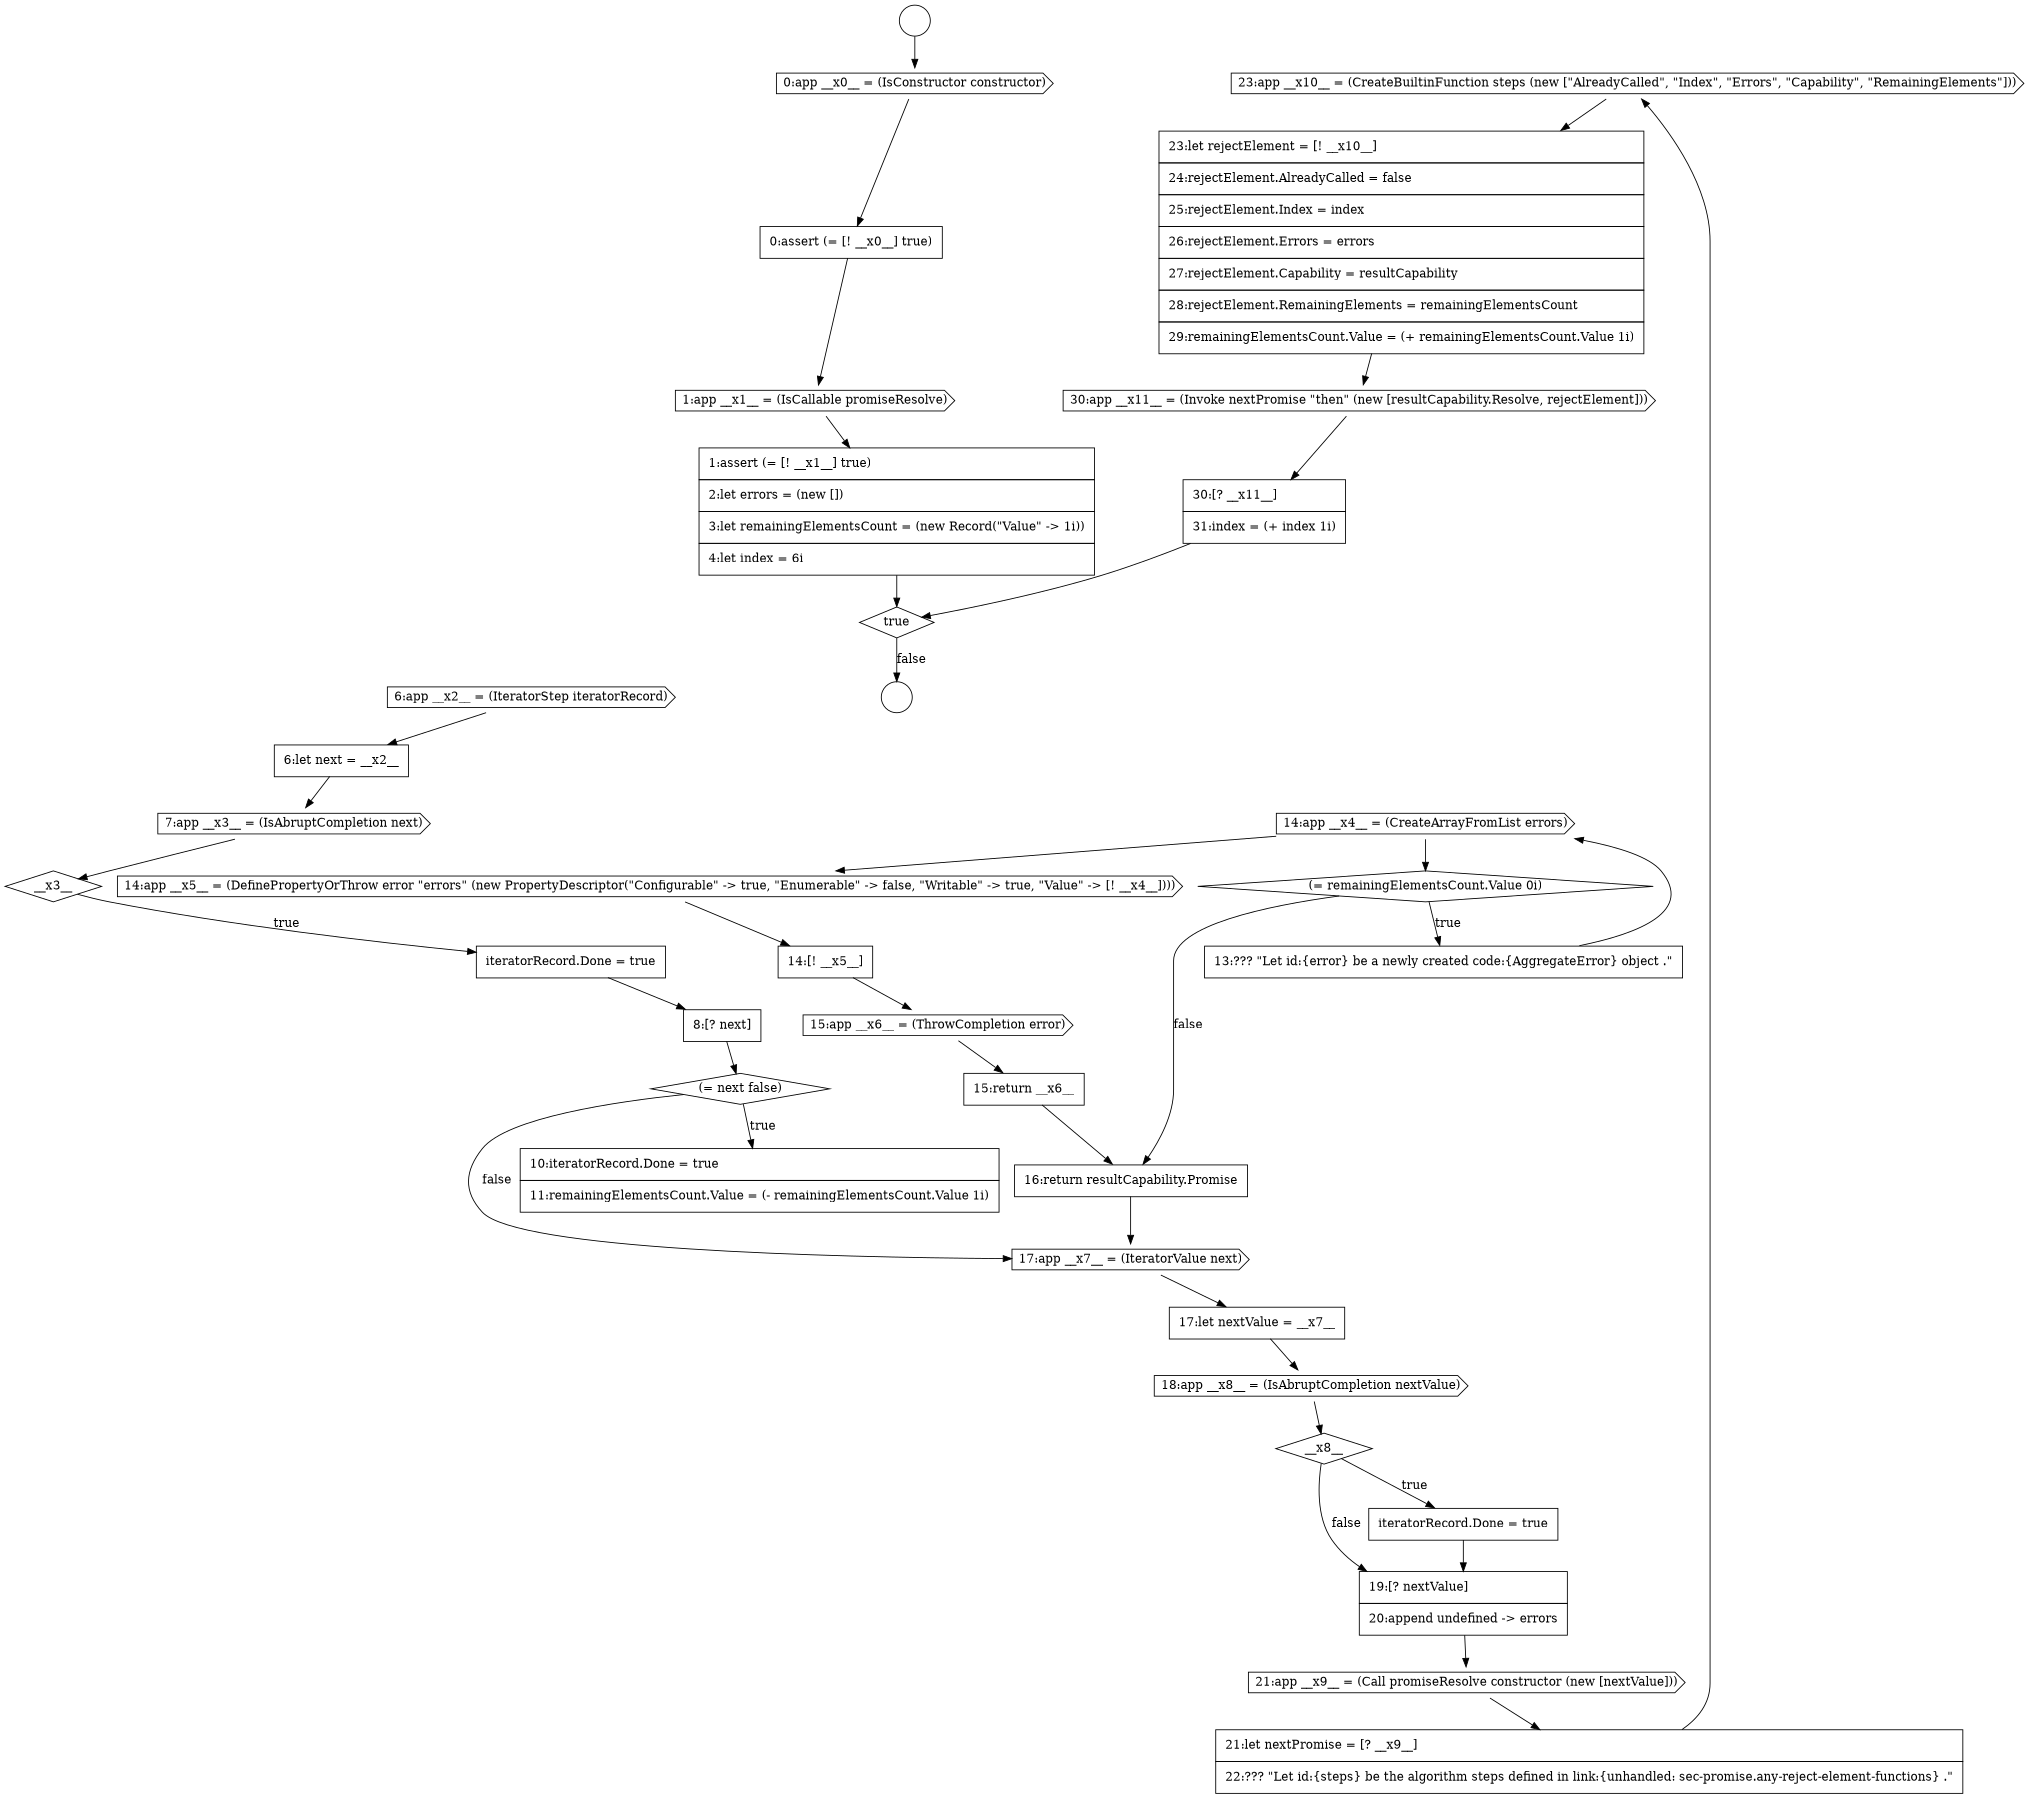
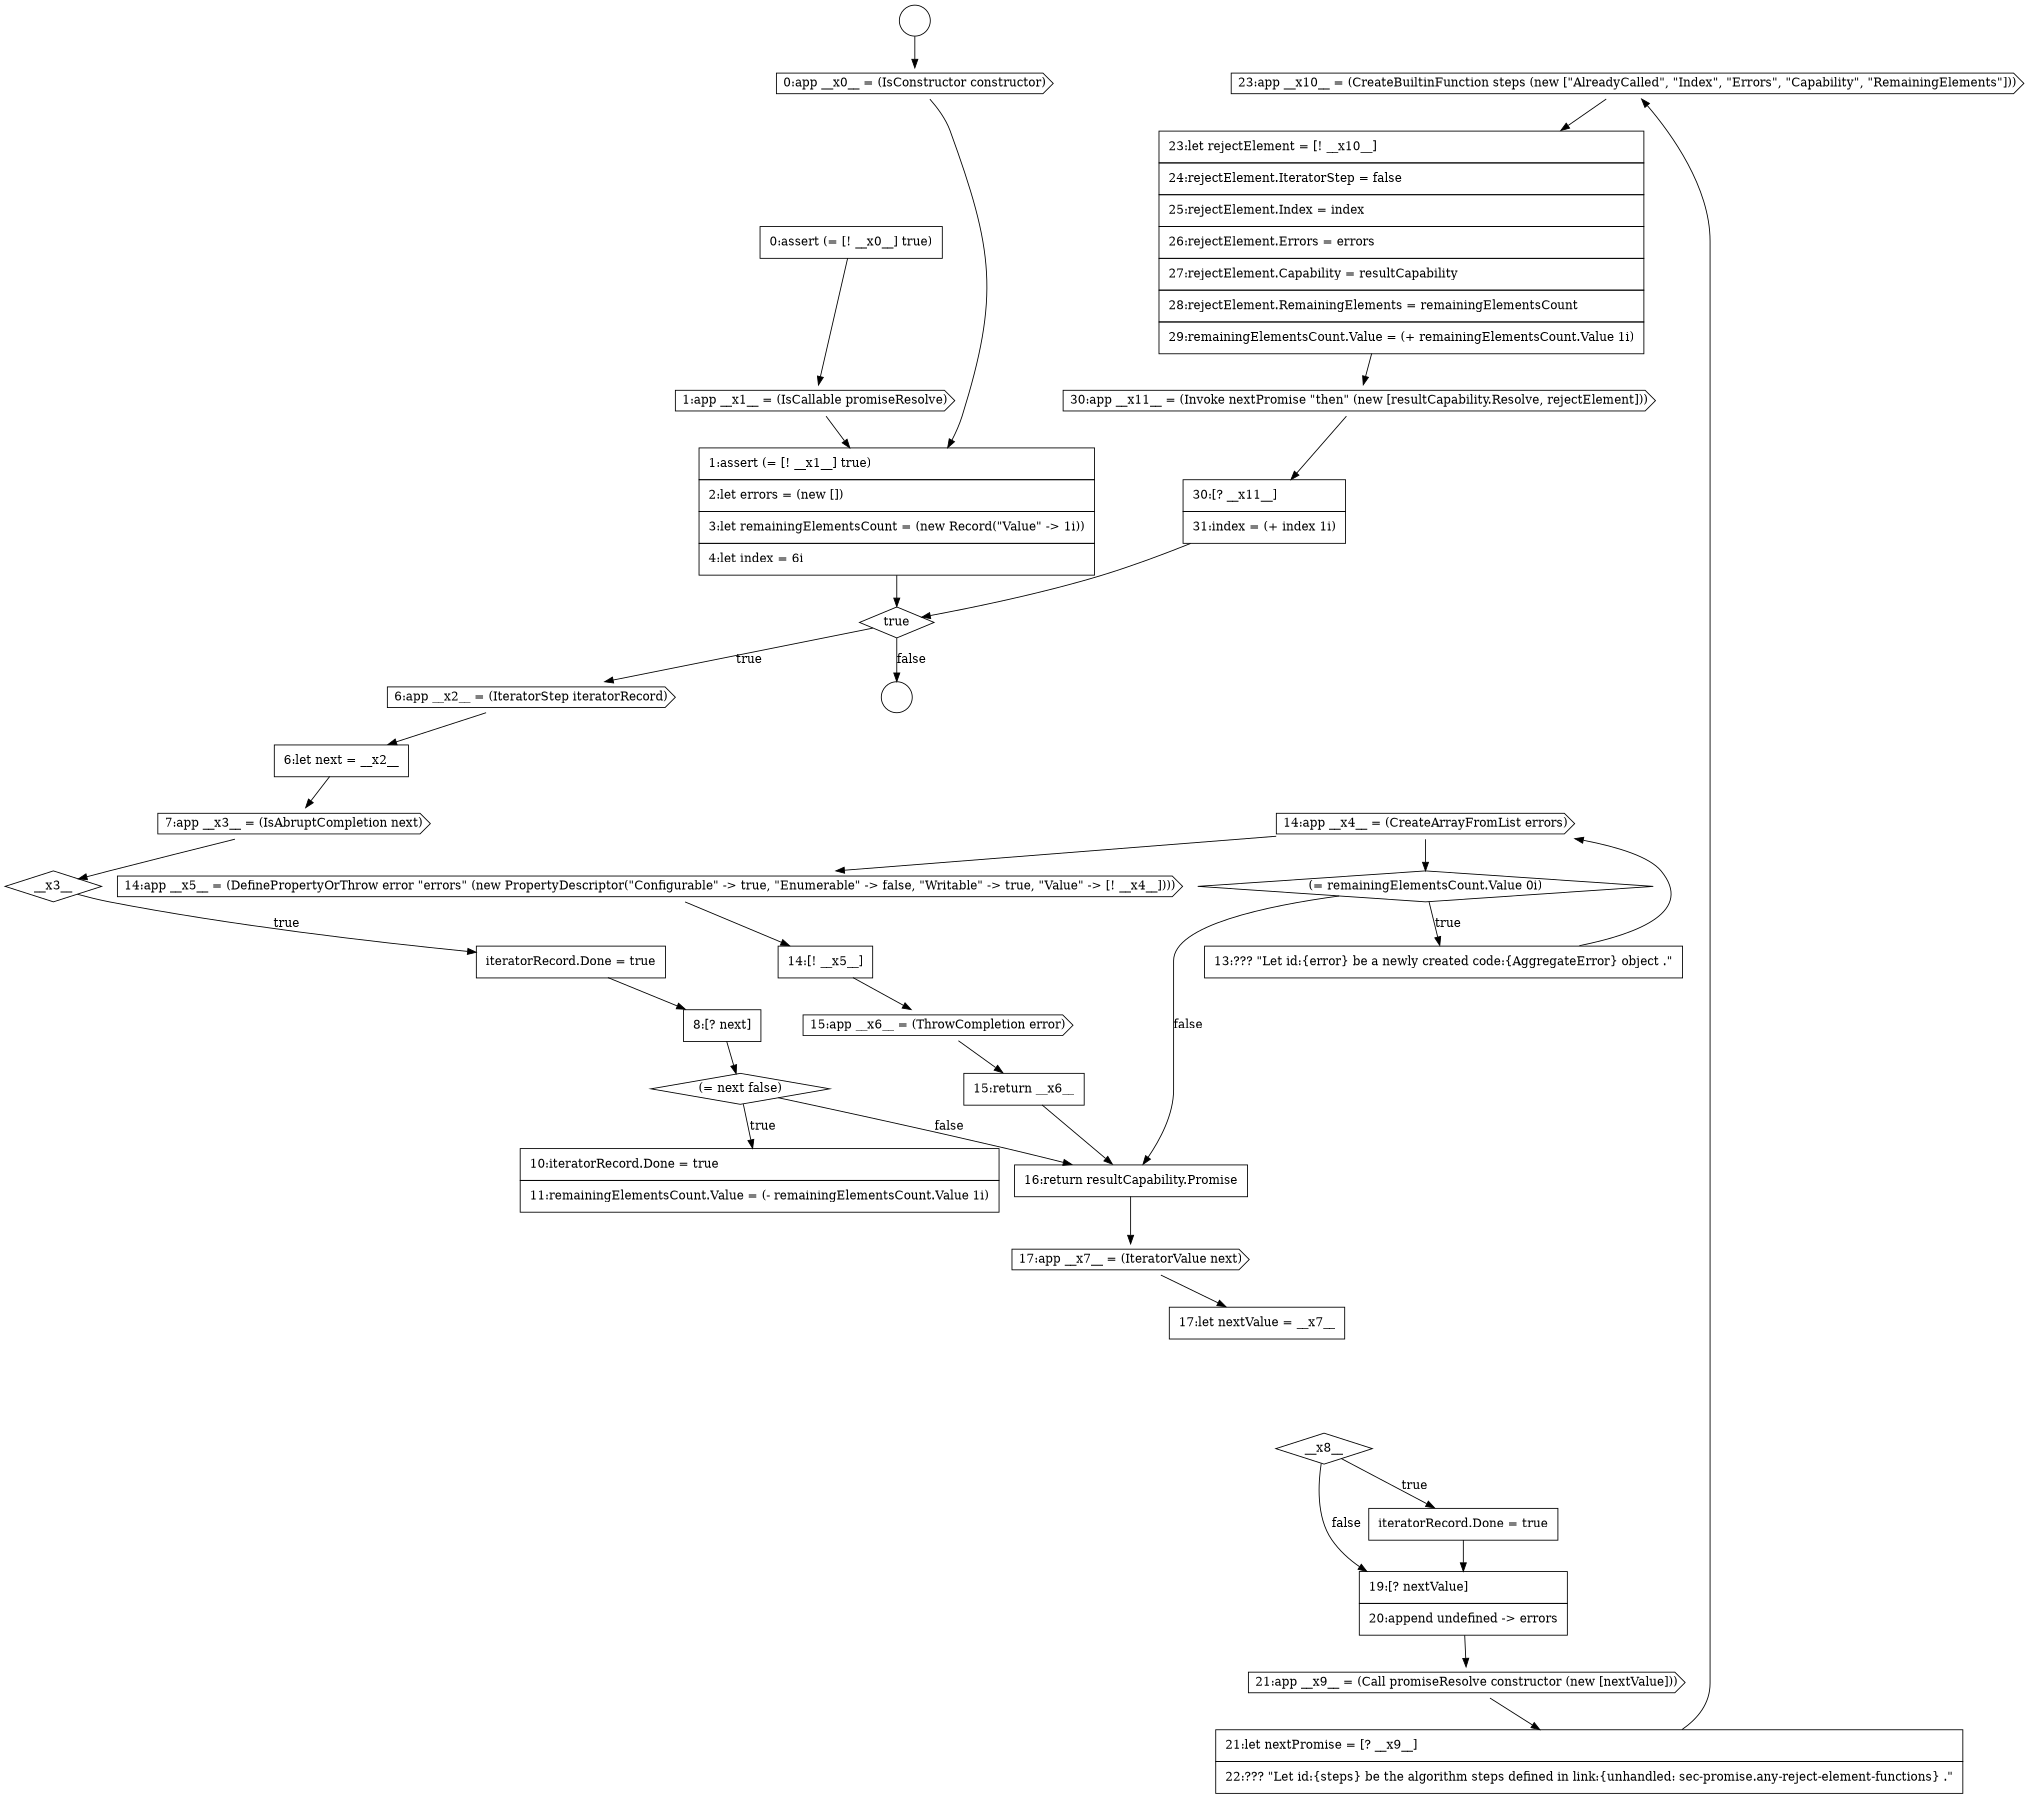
(885, 158) -> (986, 266)
(1290, 178) -> (1285, 178)
none -> (743, 654)
(600, 1241) -> (921, 1129)
(1311, 1386) -> none
